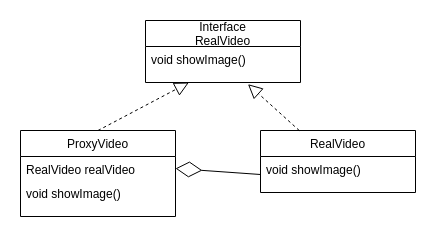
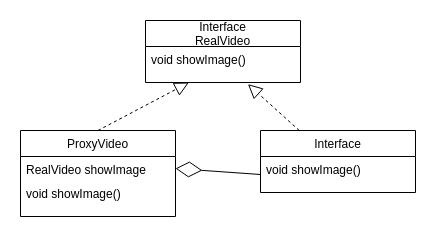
(338, 144) -> (338, 144)
(82, 170) -> (85, 170)
